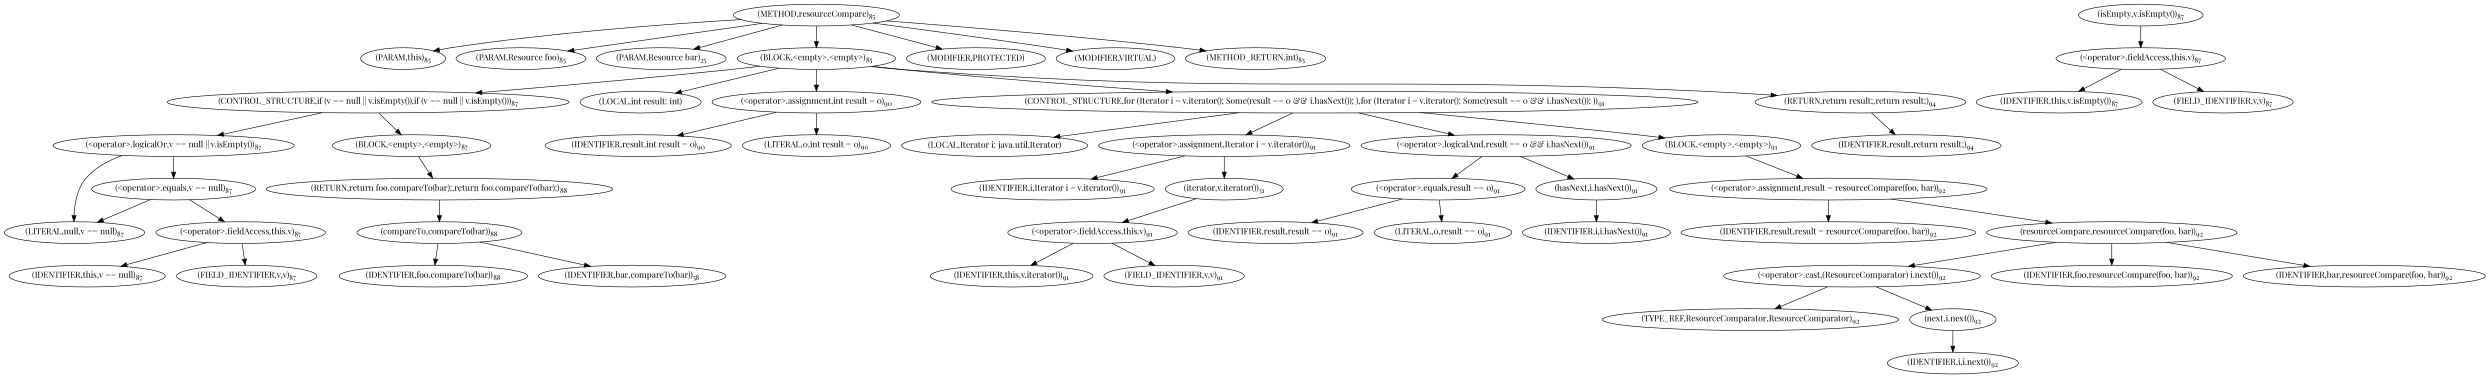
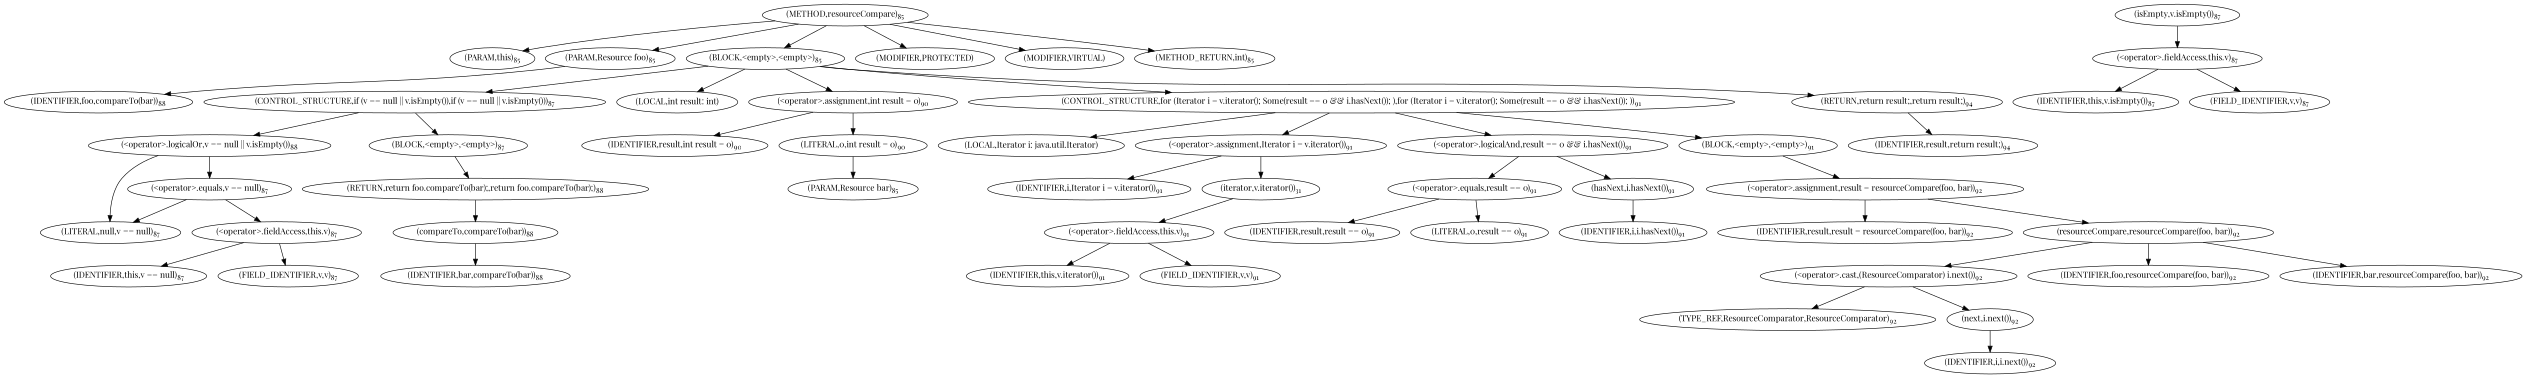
(741, 36) -> (853, 164)
(703, 58) -> (895, 188)
(258, 145) -> (294, 145)
(437, 251) -> (368, 82)
(696, 275) -> (540, 275)
